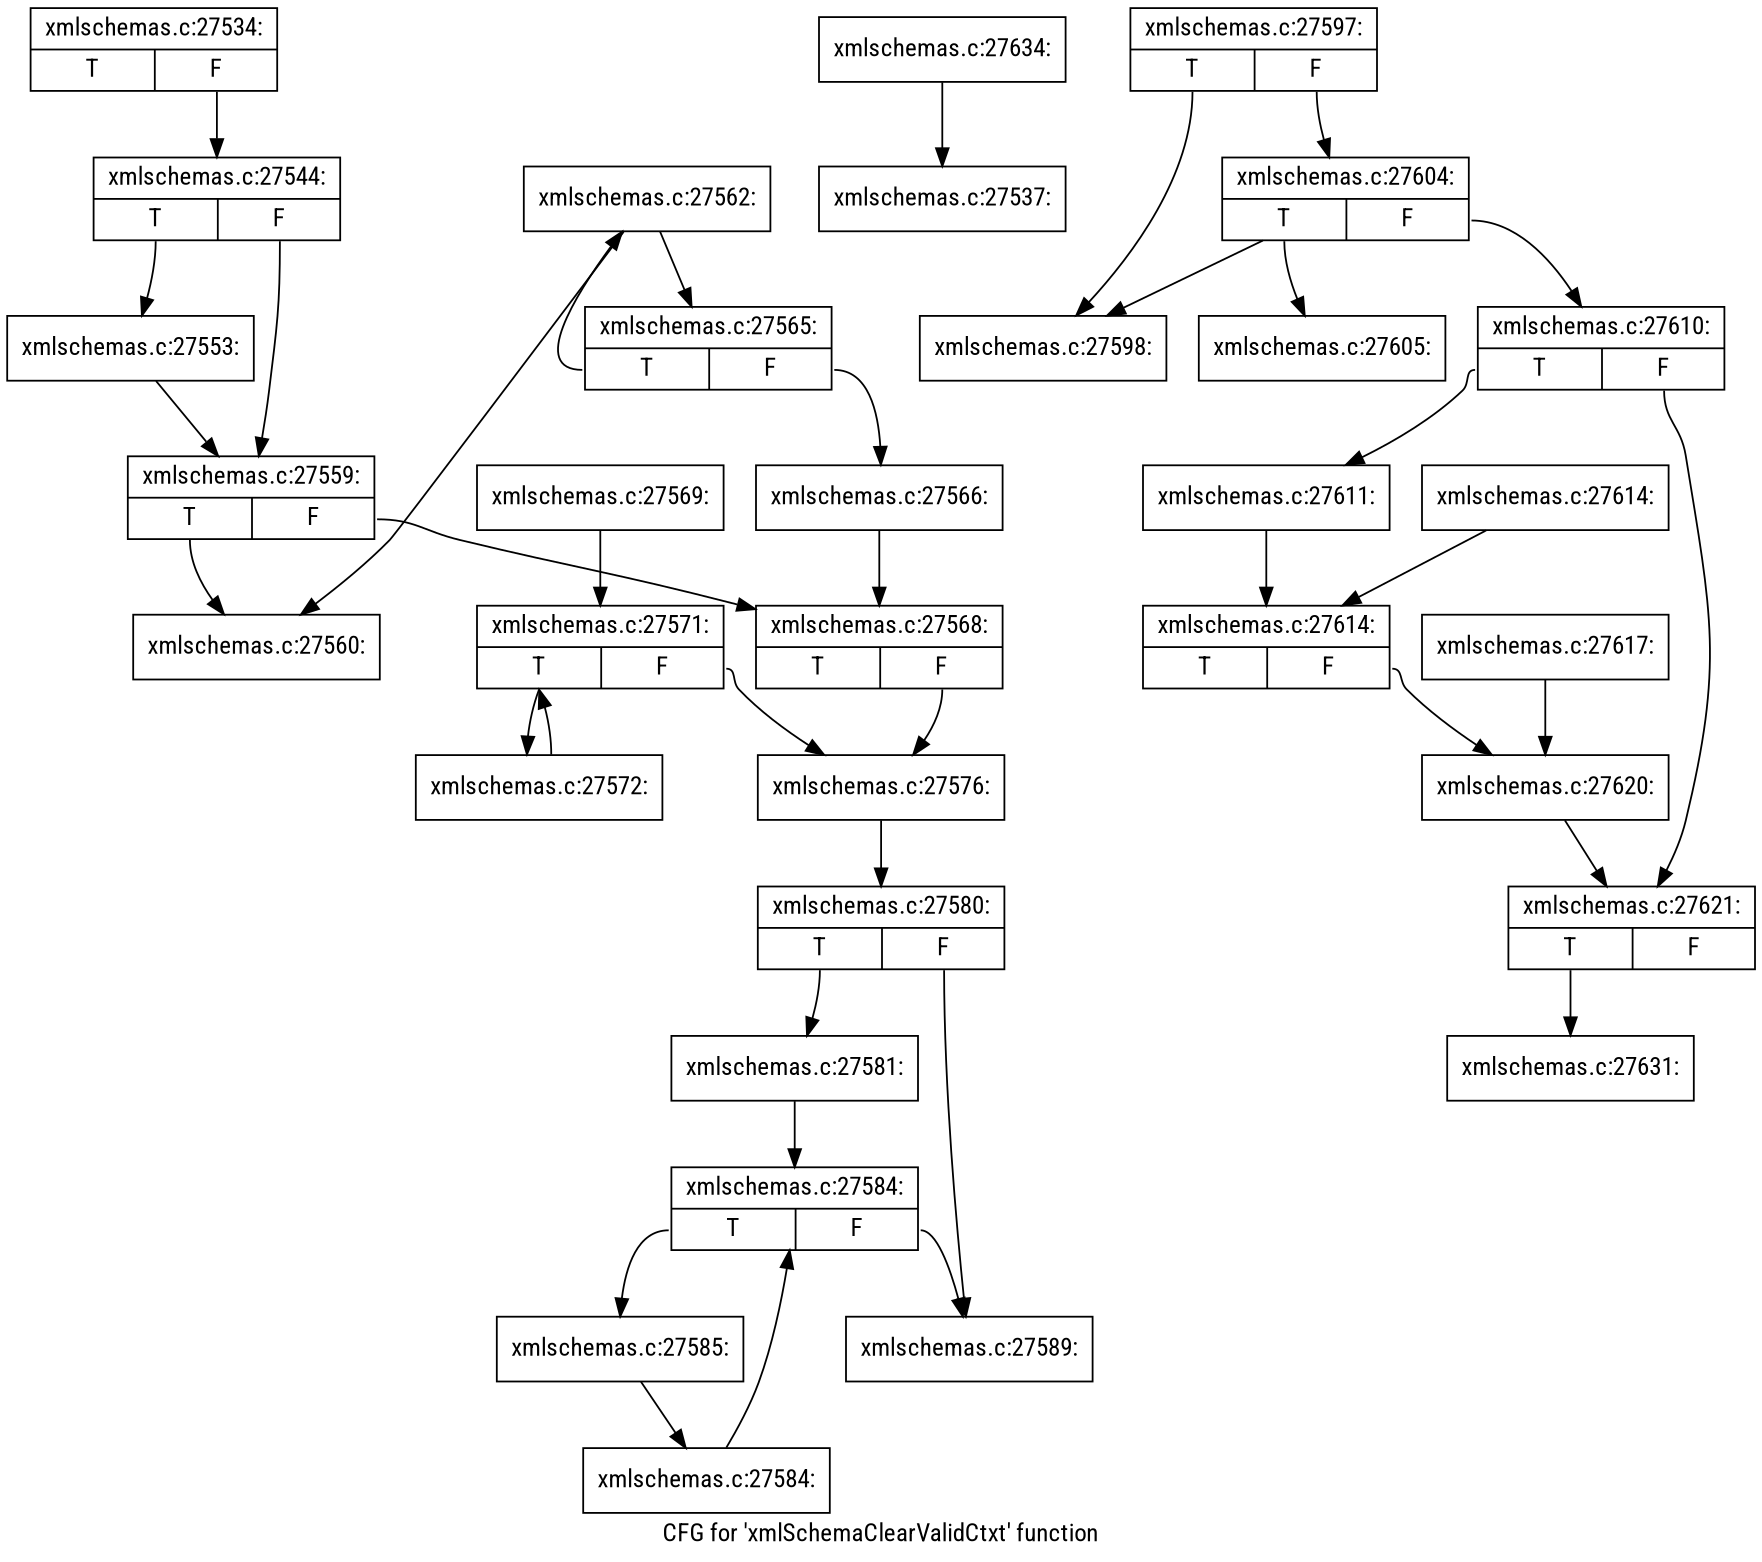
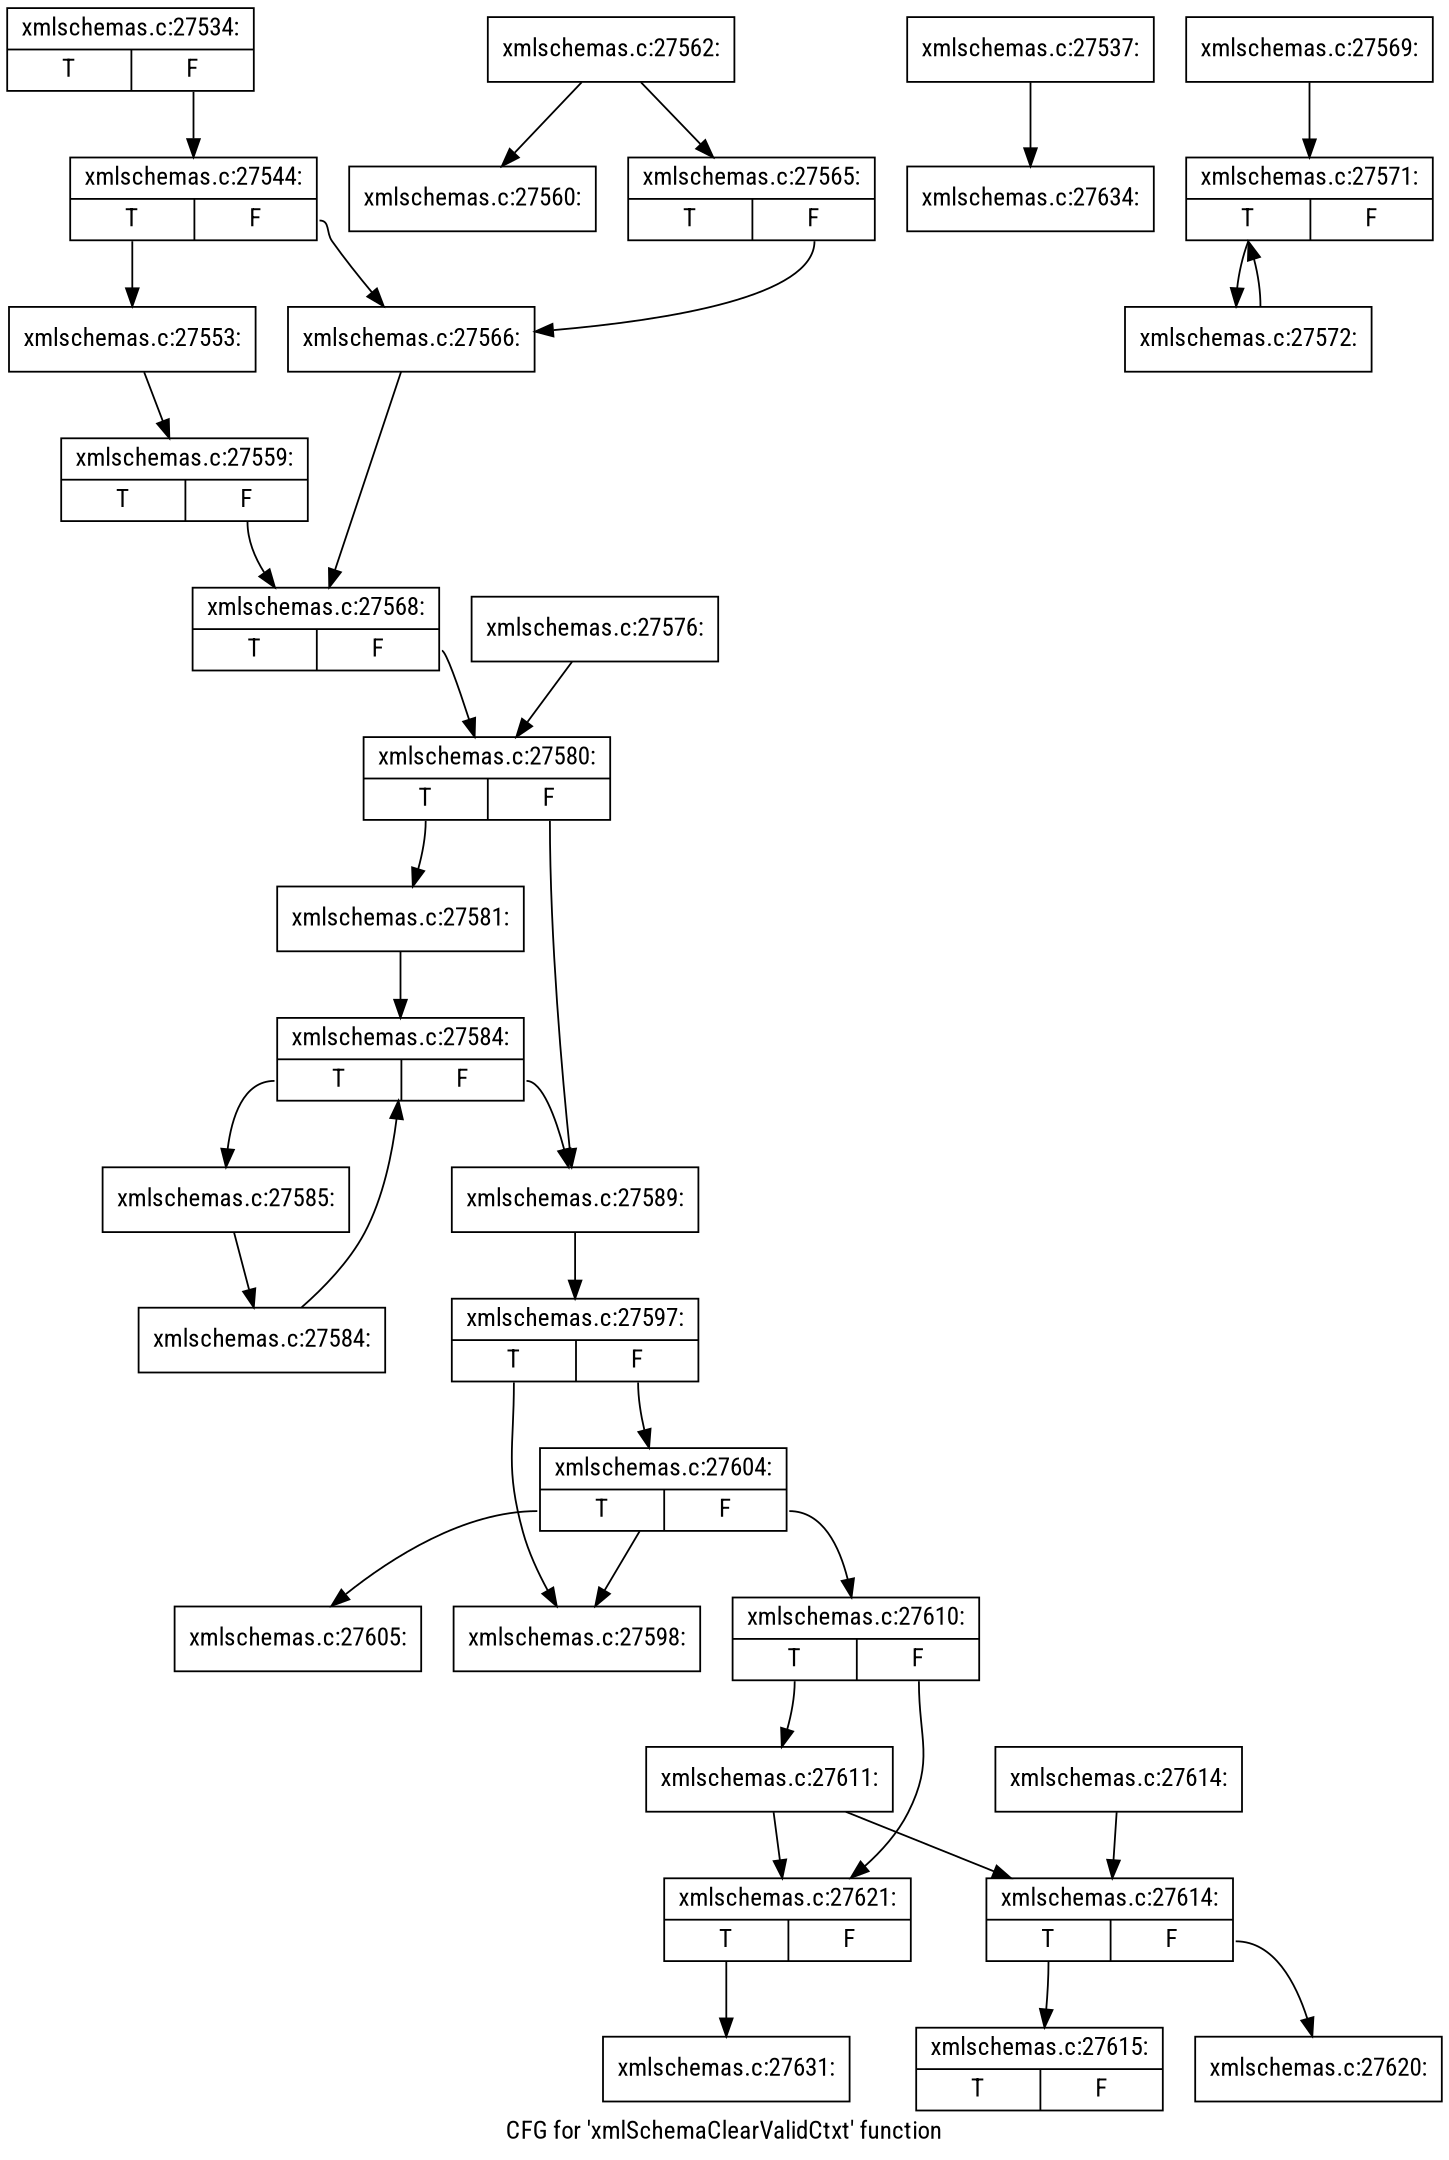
(942, 115) -> (1030, 115)
(562, 332) -> none
(275, 340) -> (344, 257)
(197, 572) -> none
(1545, 647) -> none
(762, 711) -> none
(937, 716) -> (457, 684)
(1581, 846) -> (777, 1836)
none -> (575, 1257)
none -> (1040, 2069)
